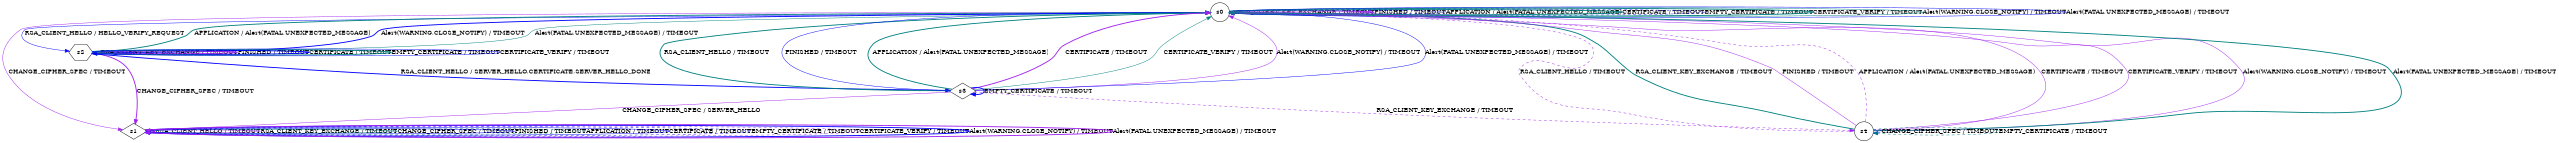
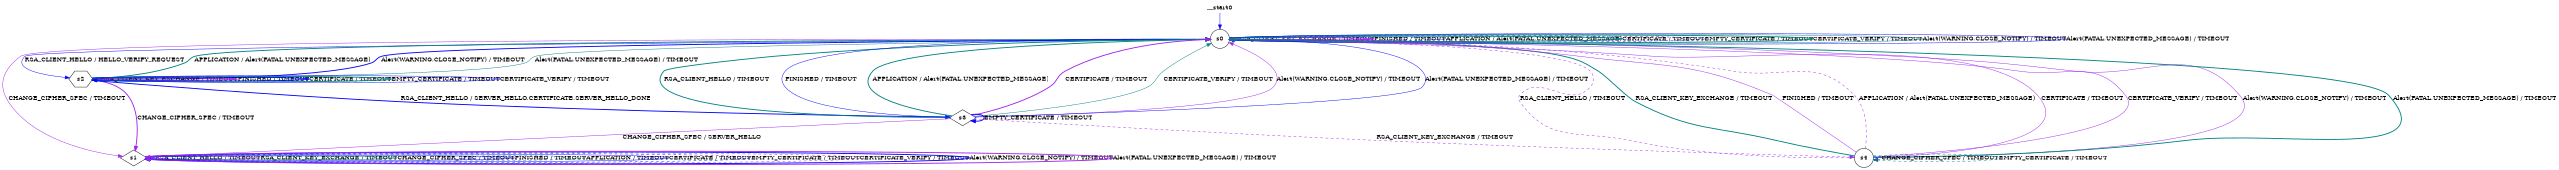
none -> (1220, 8)
